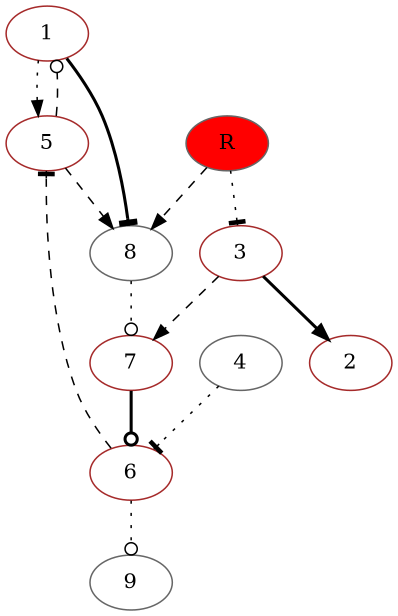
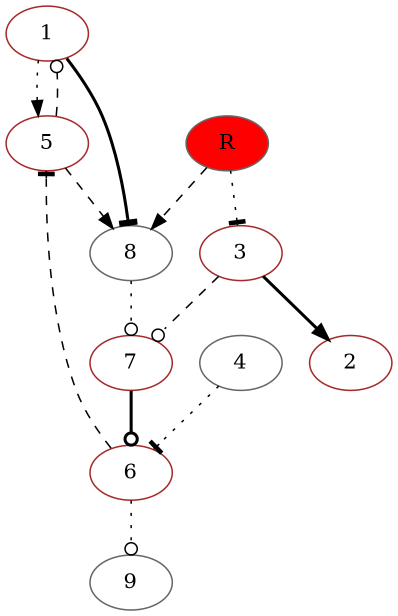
(192, 303) -> (192, 303)
